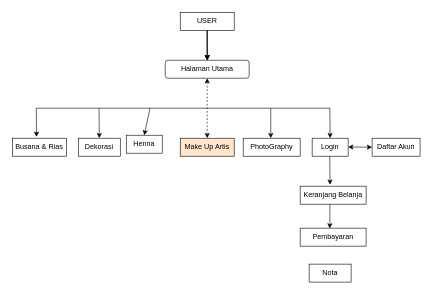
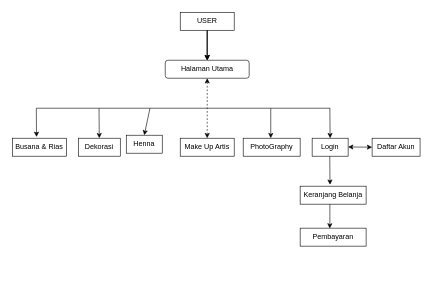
(207, 147) -> (207, 147)
(330, 273) -> none
